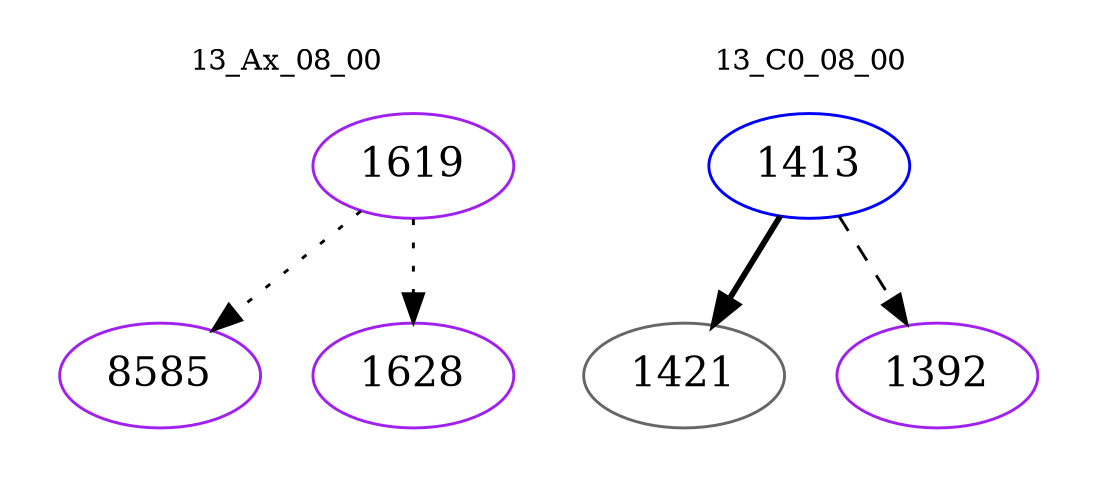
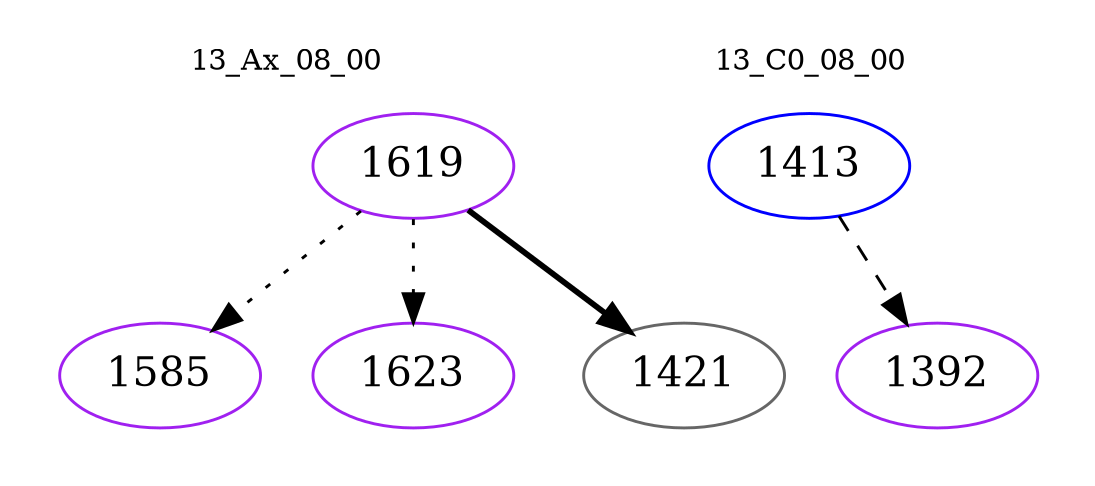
(755, 258) -> (520, 249)
(160, 376) -> (160, 376)
(413, 376) -> (413, 376)
